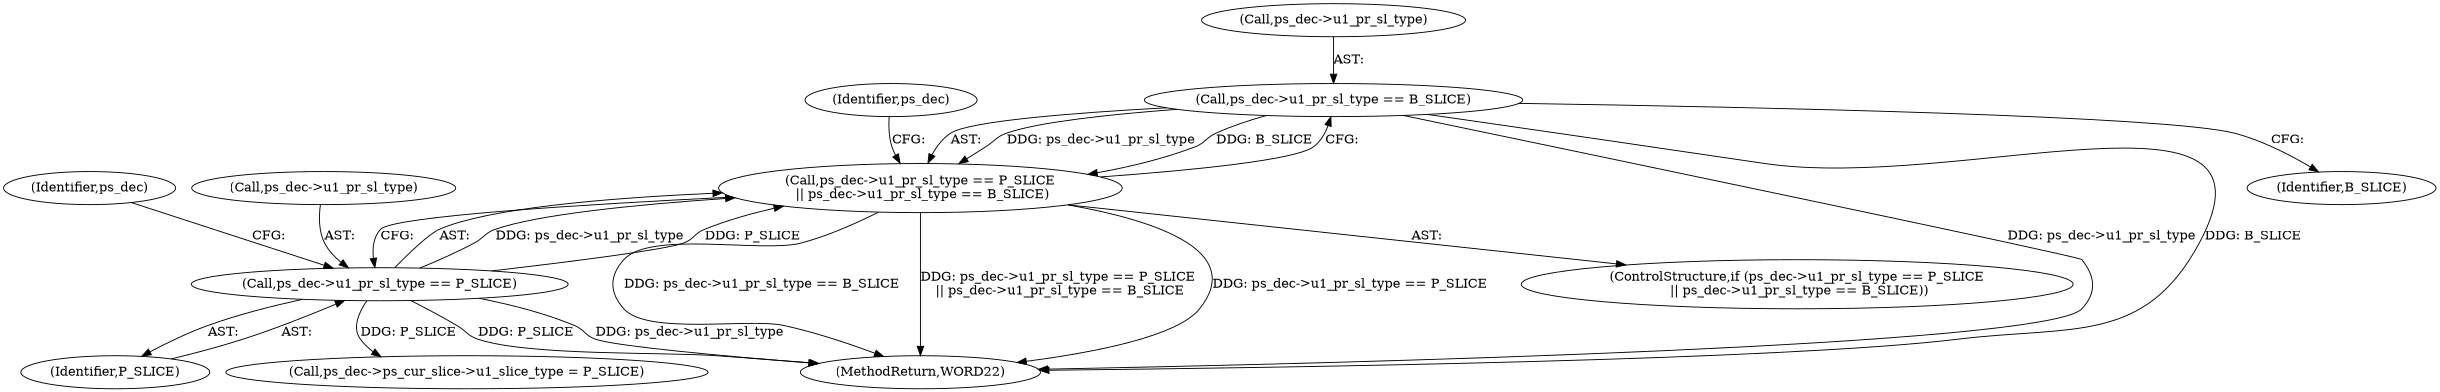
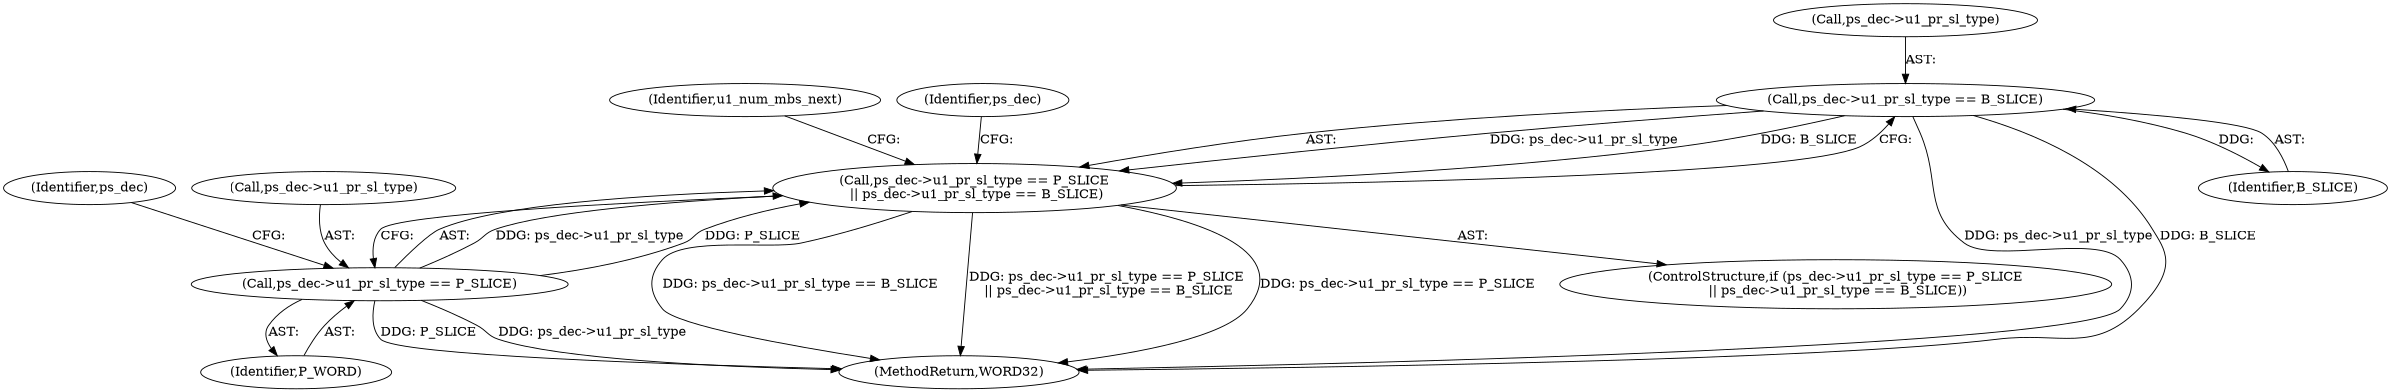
none -> (745, 100)
none -> (2193, 119)
(2290, 140) -> (2238, 140)
(115, 372) -> (296, 372)
(467, 372) -> none
(920, 372) -> (959, 372)
